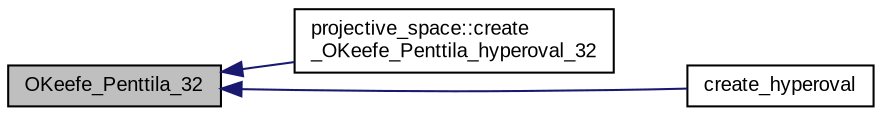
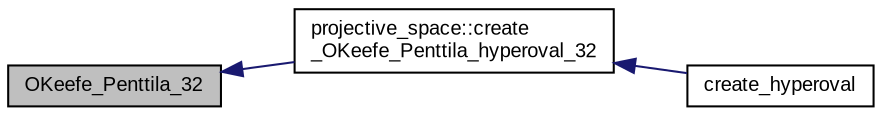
(464, 91) -> (661, 70)
